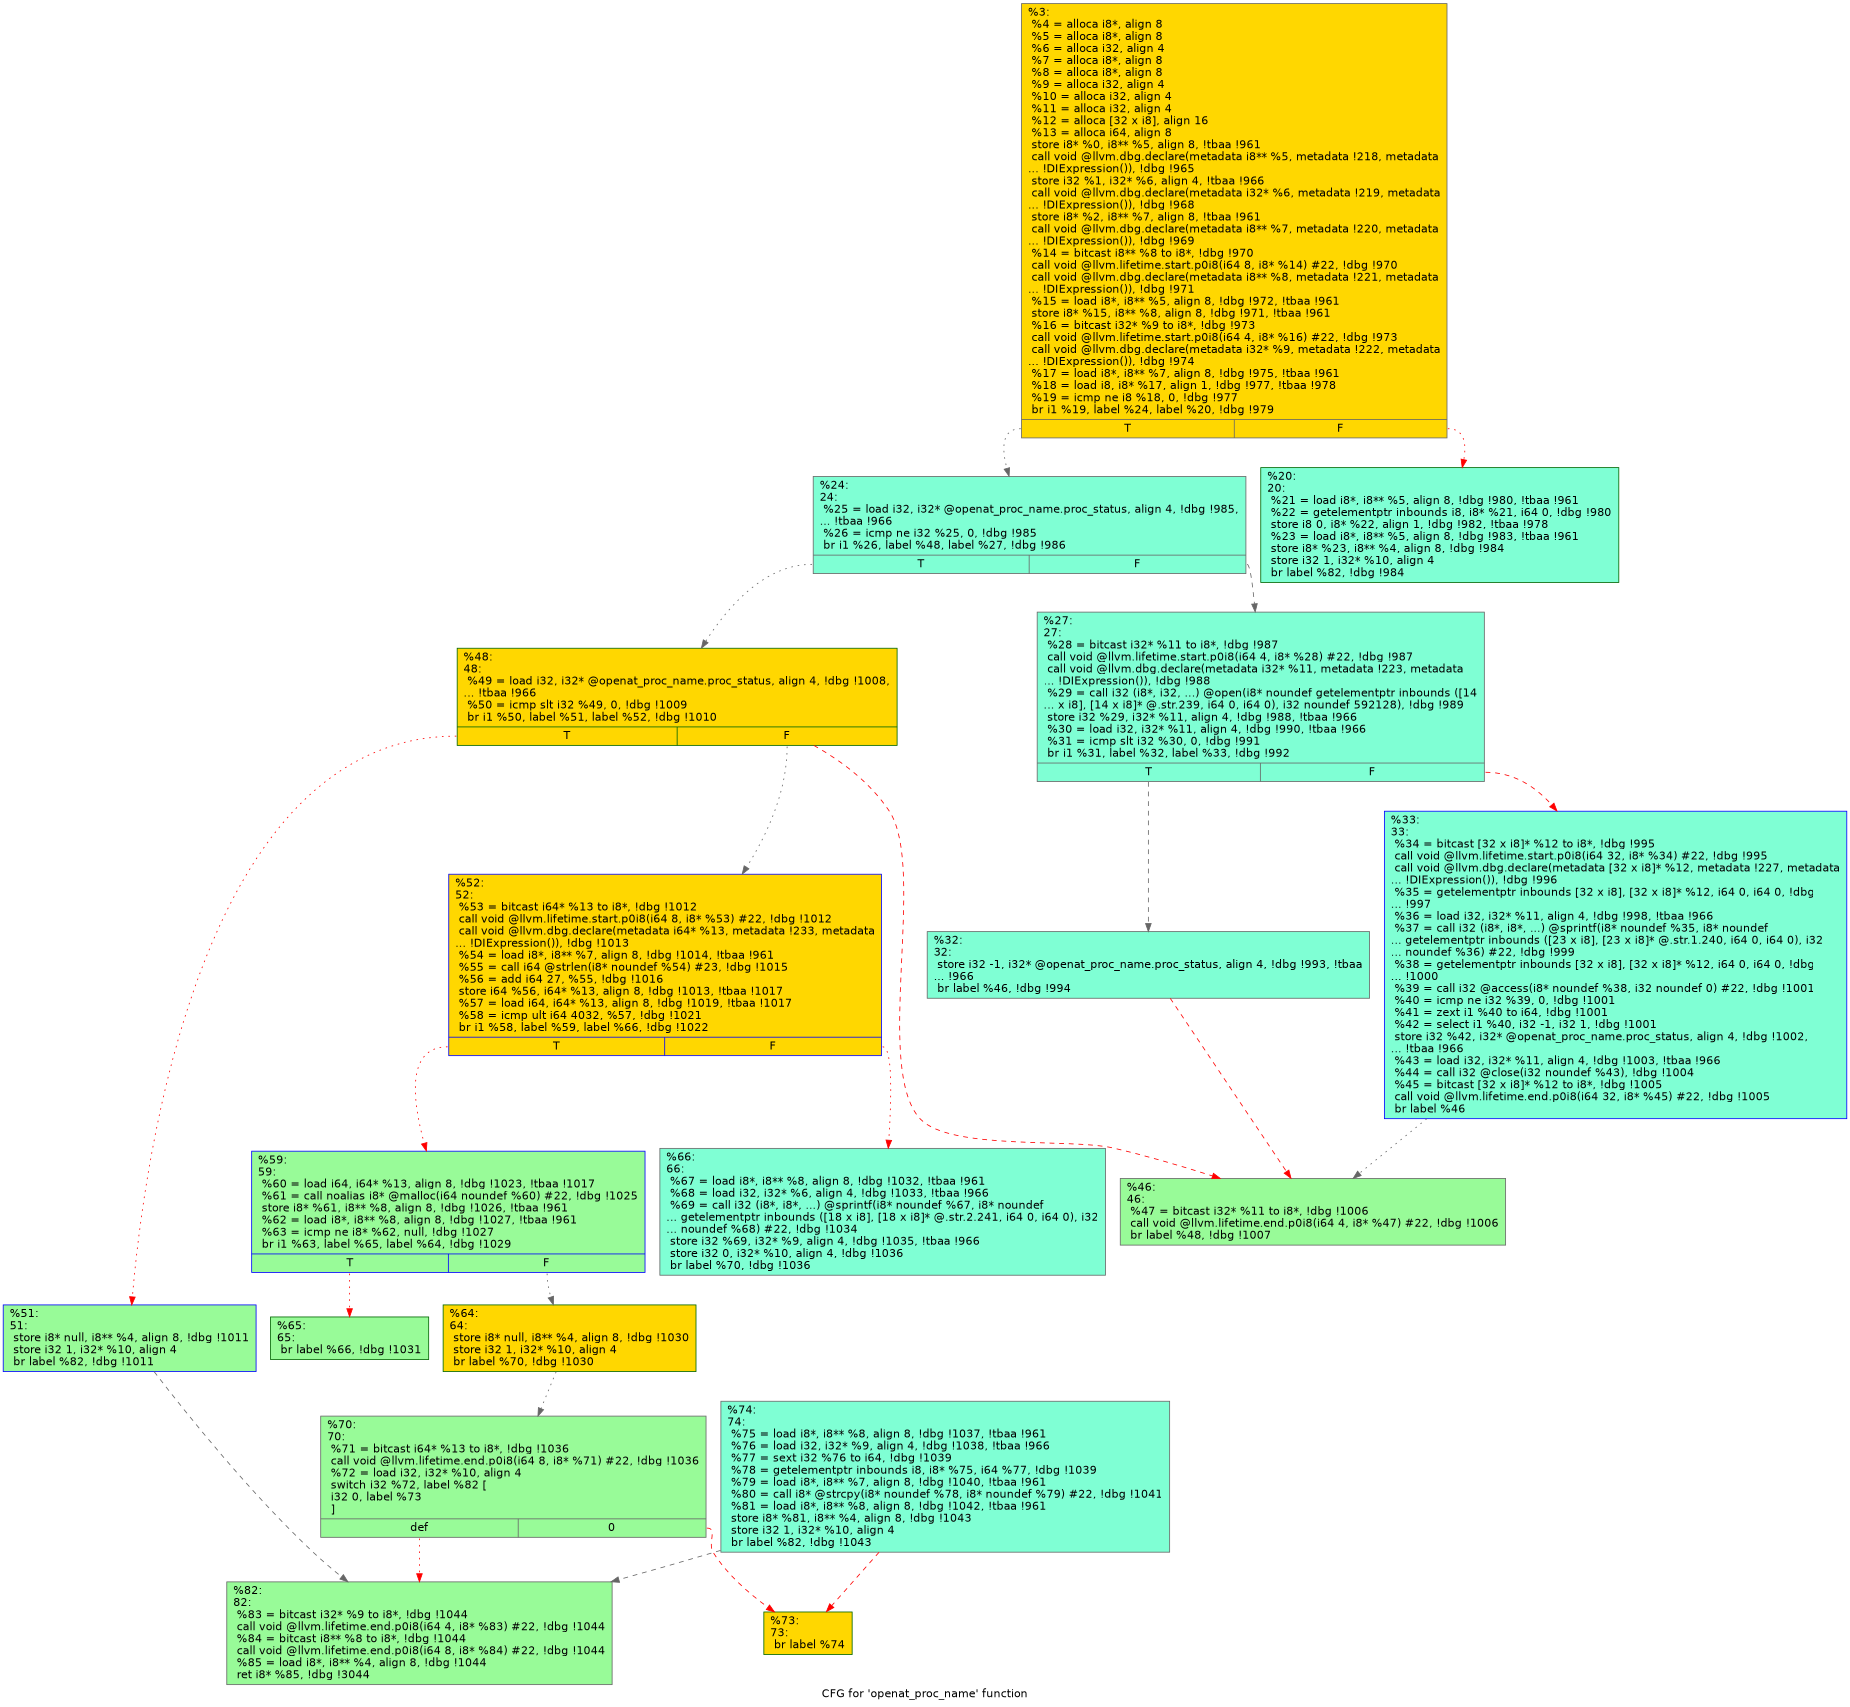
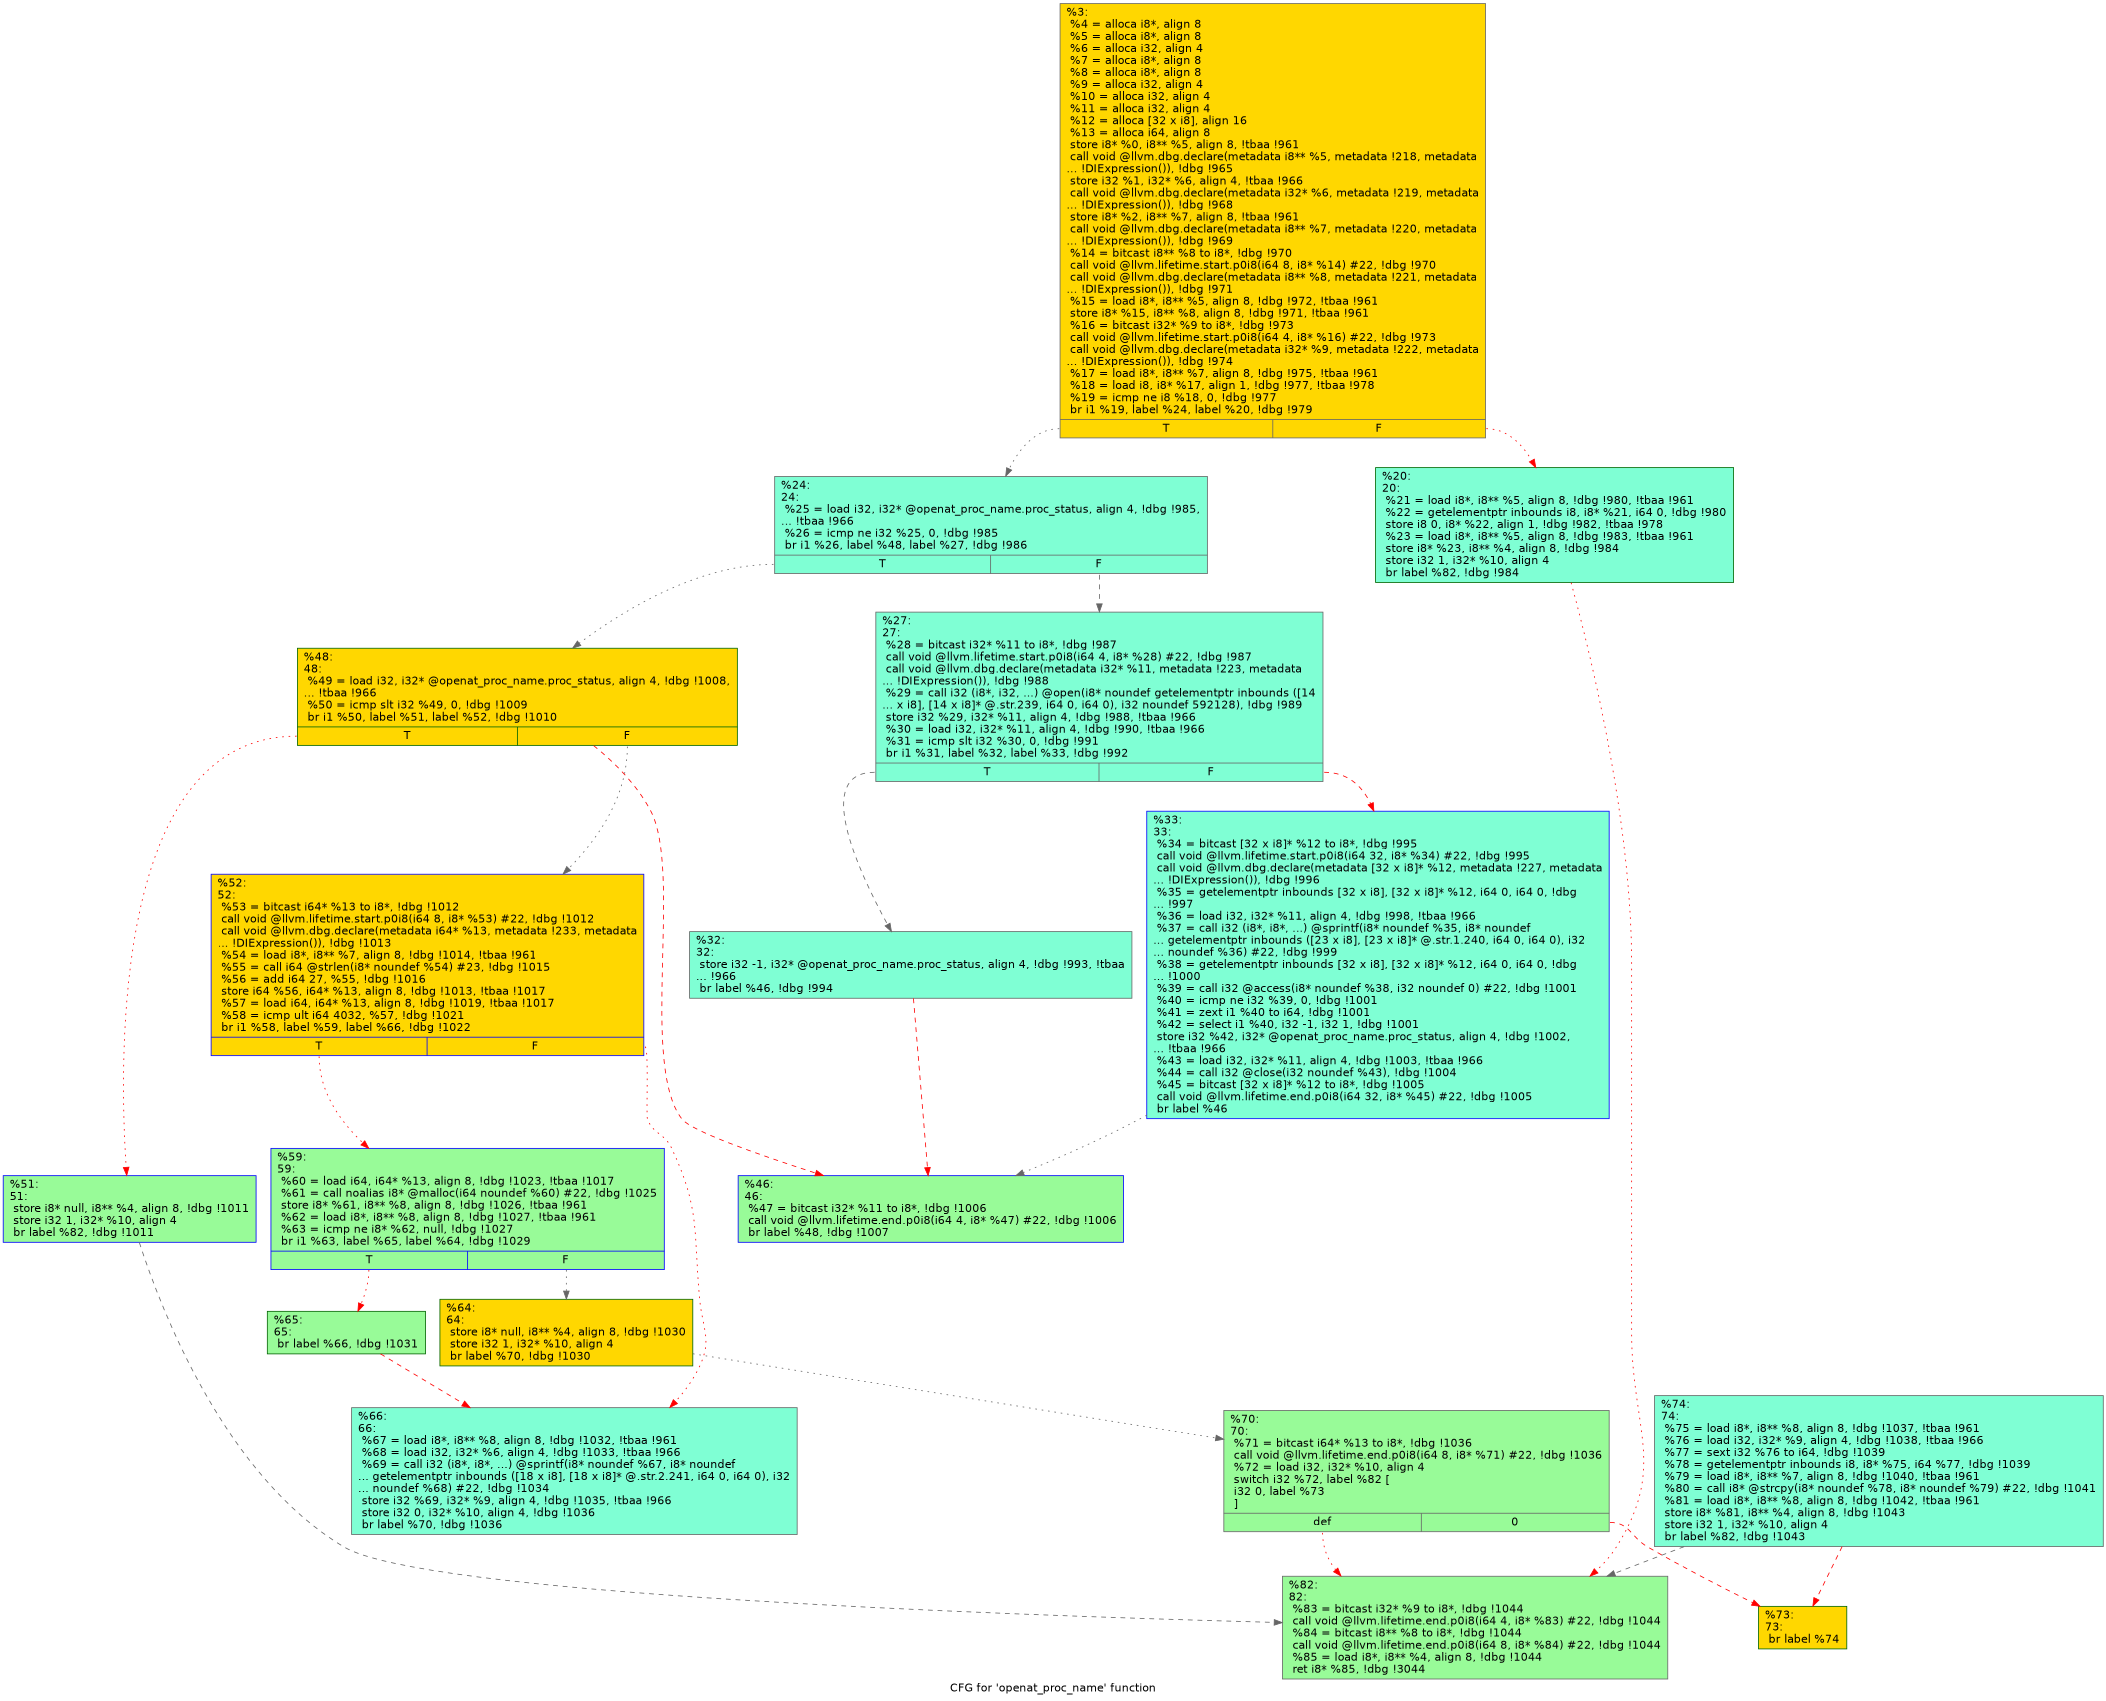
none -> (1632, 1081)
(1313, 1212) -> (931, 1209)
none -> (422, 1379)
